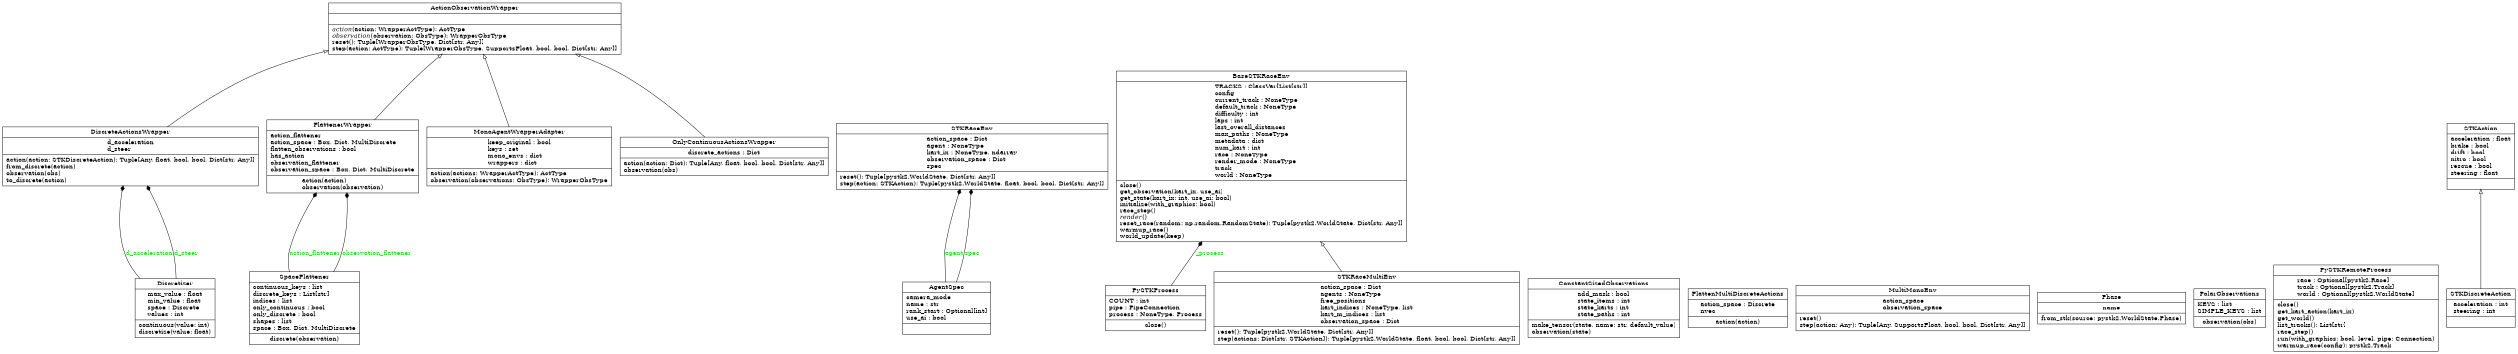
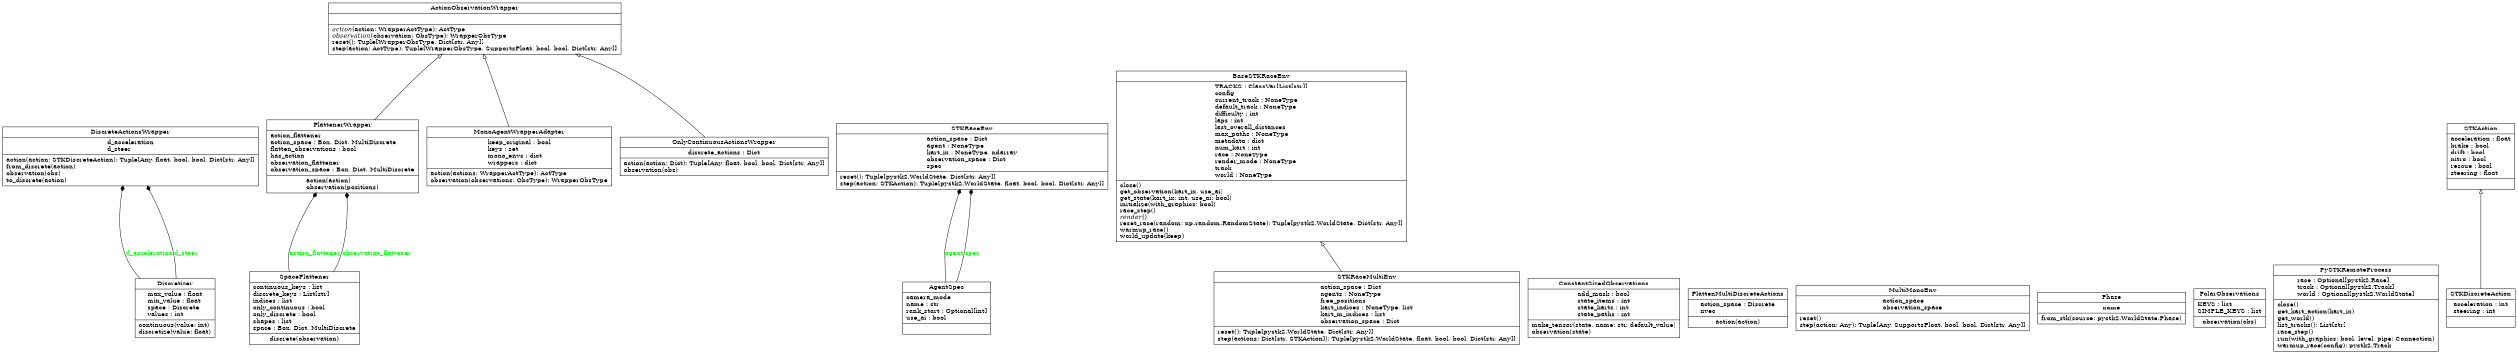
(242, 81) -> none
(343, 187) -> (343, 187)
(1156, 308) -> none
